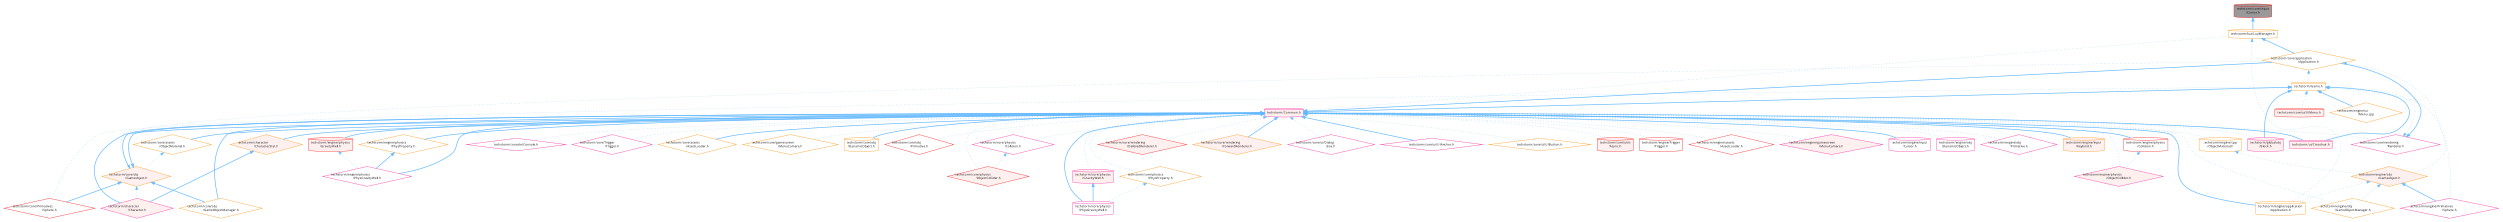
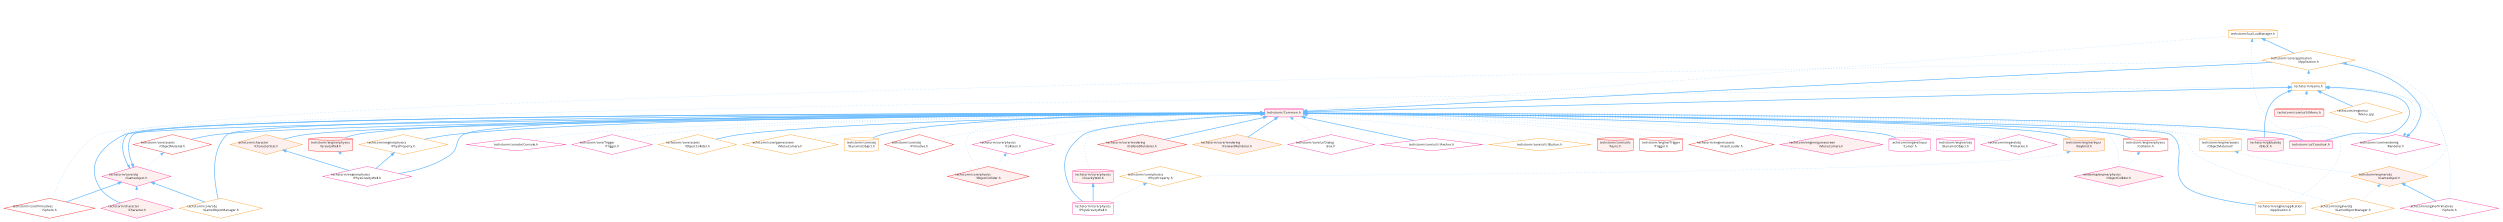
(2253, 11) -> none
(1214, 128) -> (1214, 128)
(1096, 134) -> (1634, 172)
(172, 145) -> (172, 145)
(697, 145) -> (697, 145)
(2220, 145) -> (2220, 145)
(136, 176) -> (136, 176)
(2119, 176) -> (2119, 176)
(200, 177) -> (318, 161)
(2332, 191) -> none
